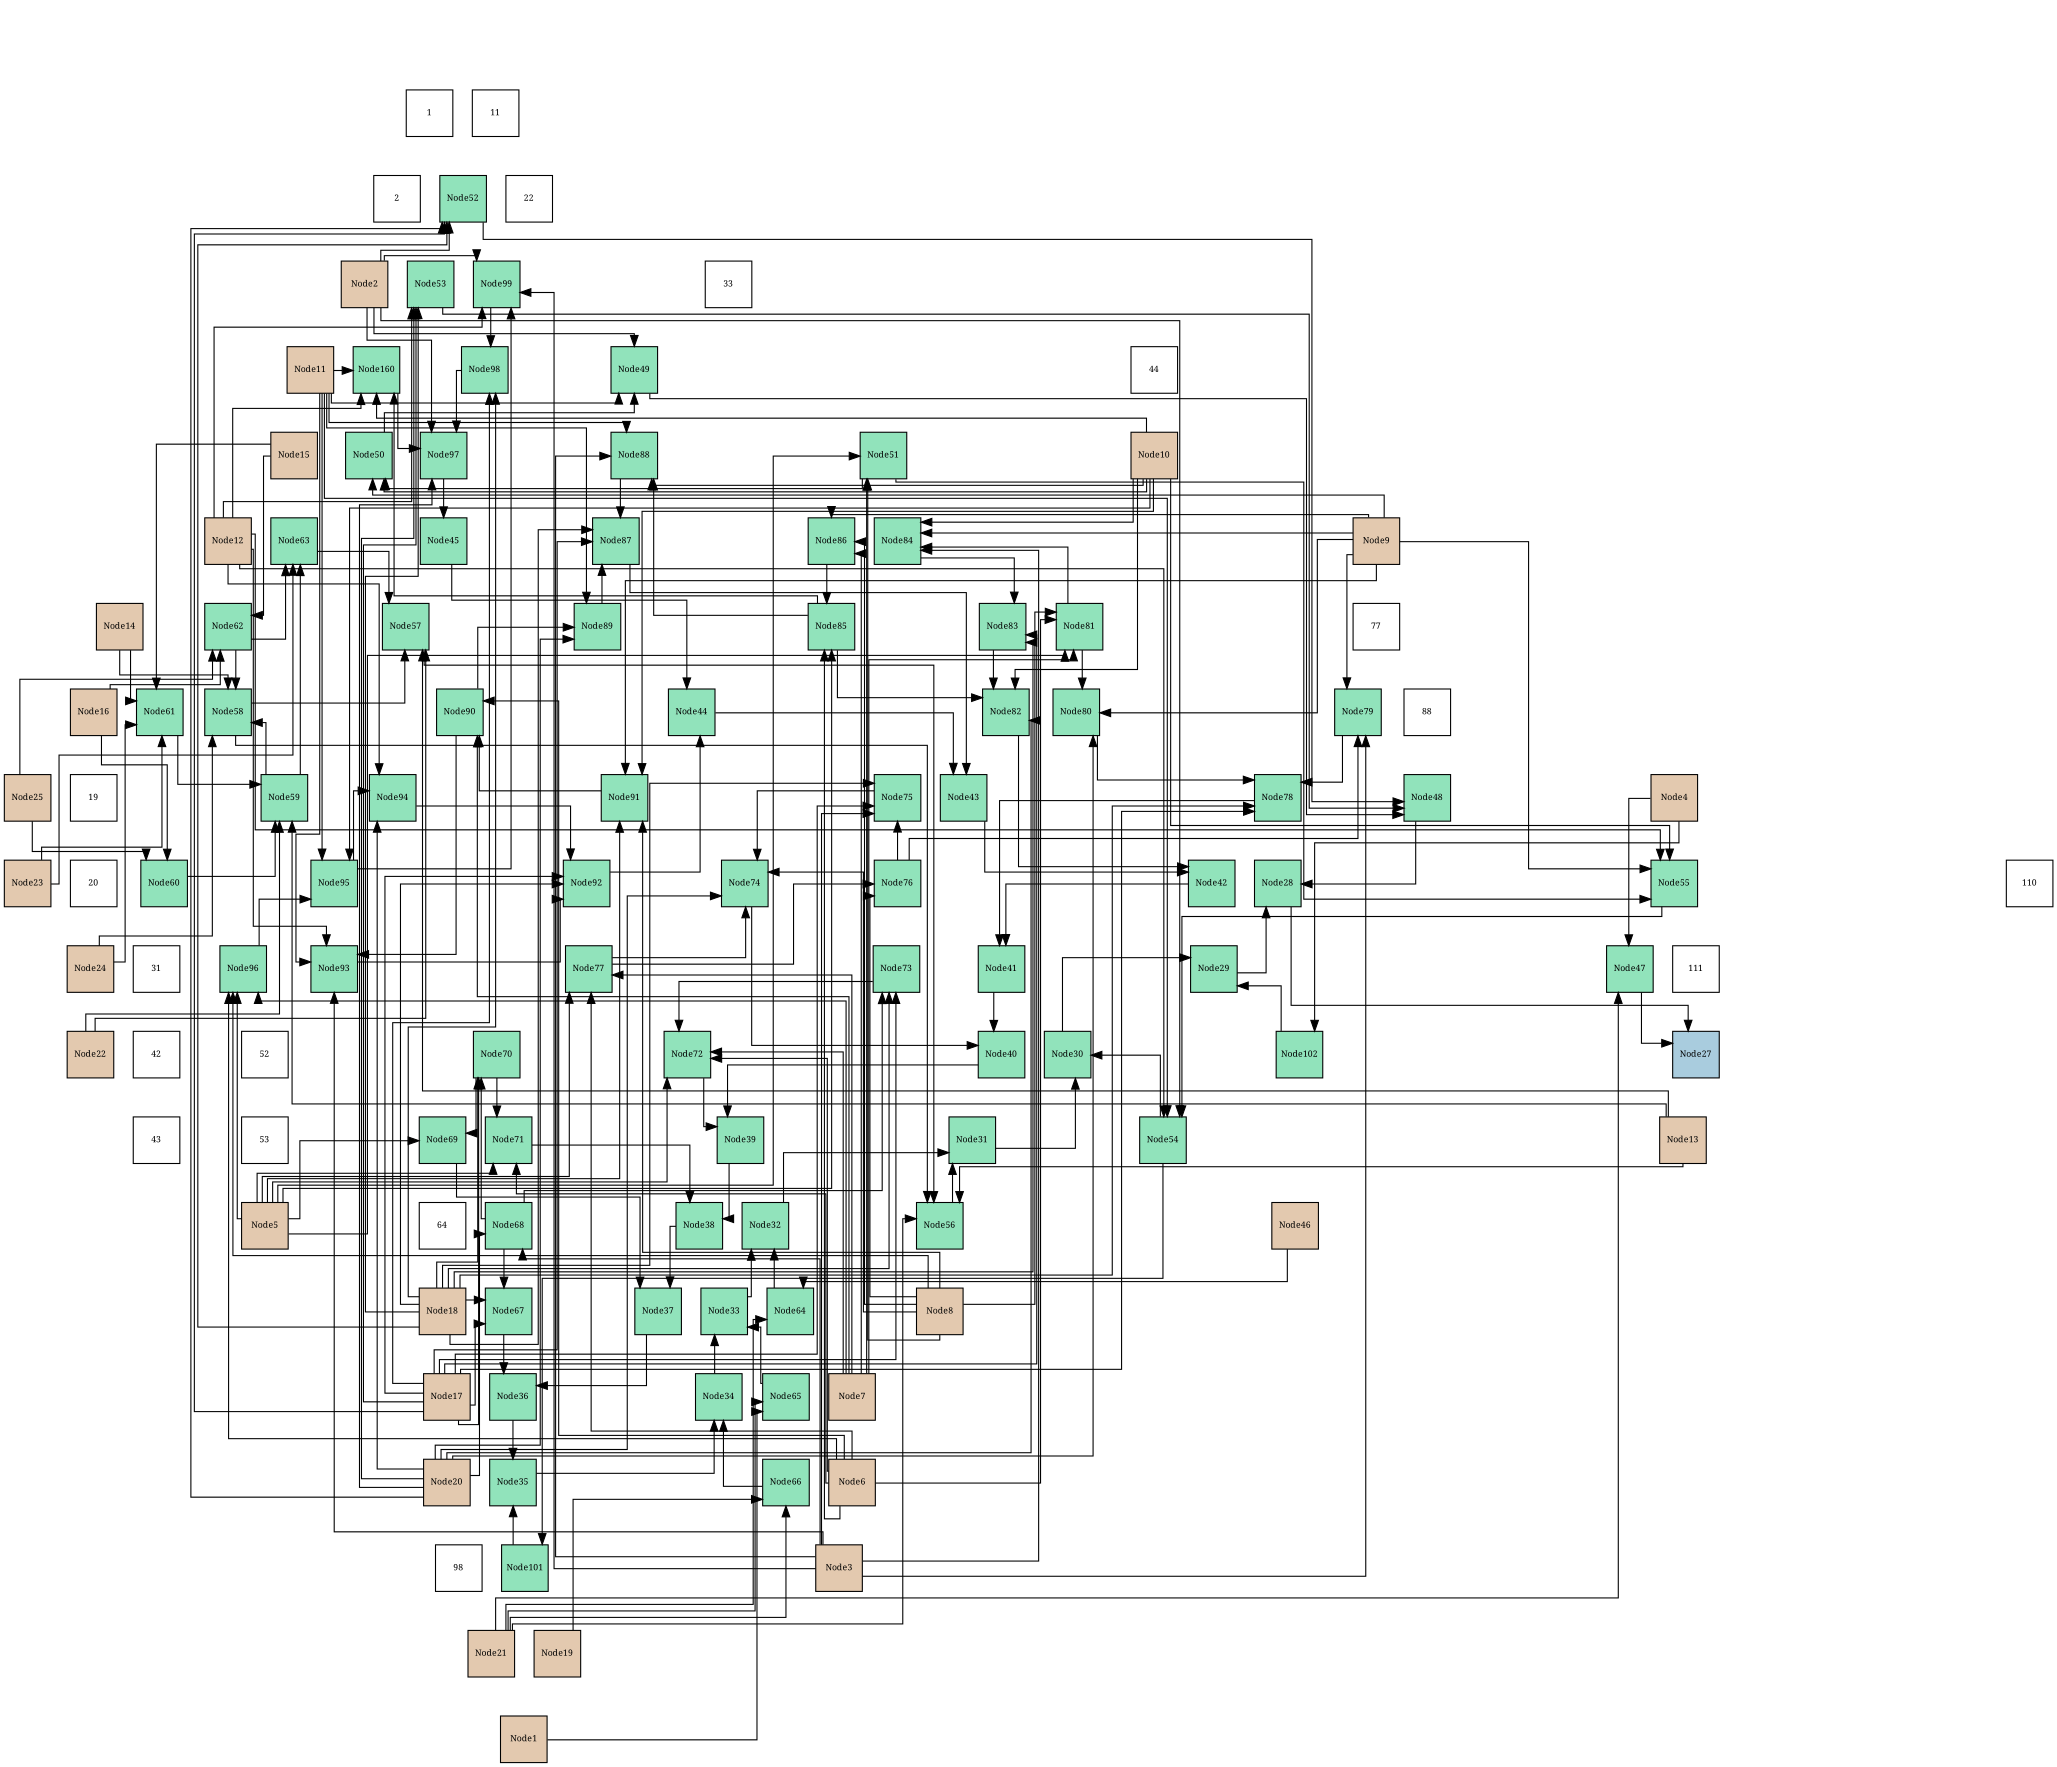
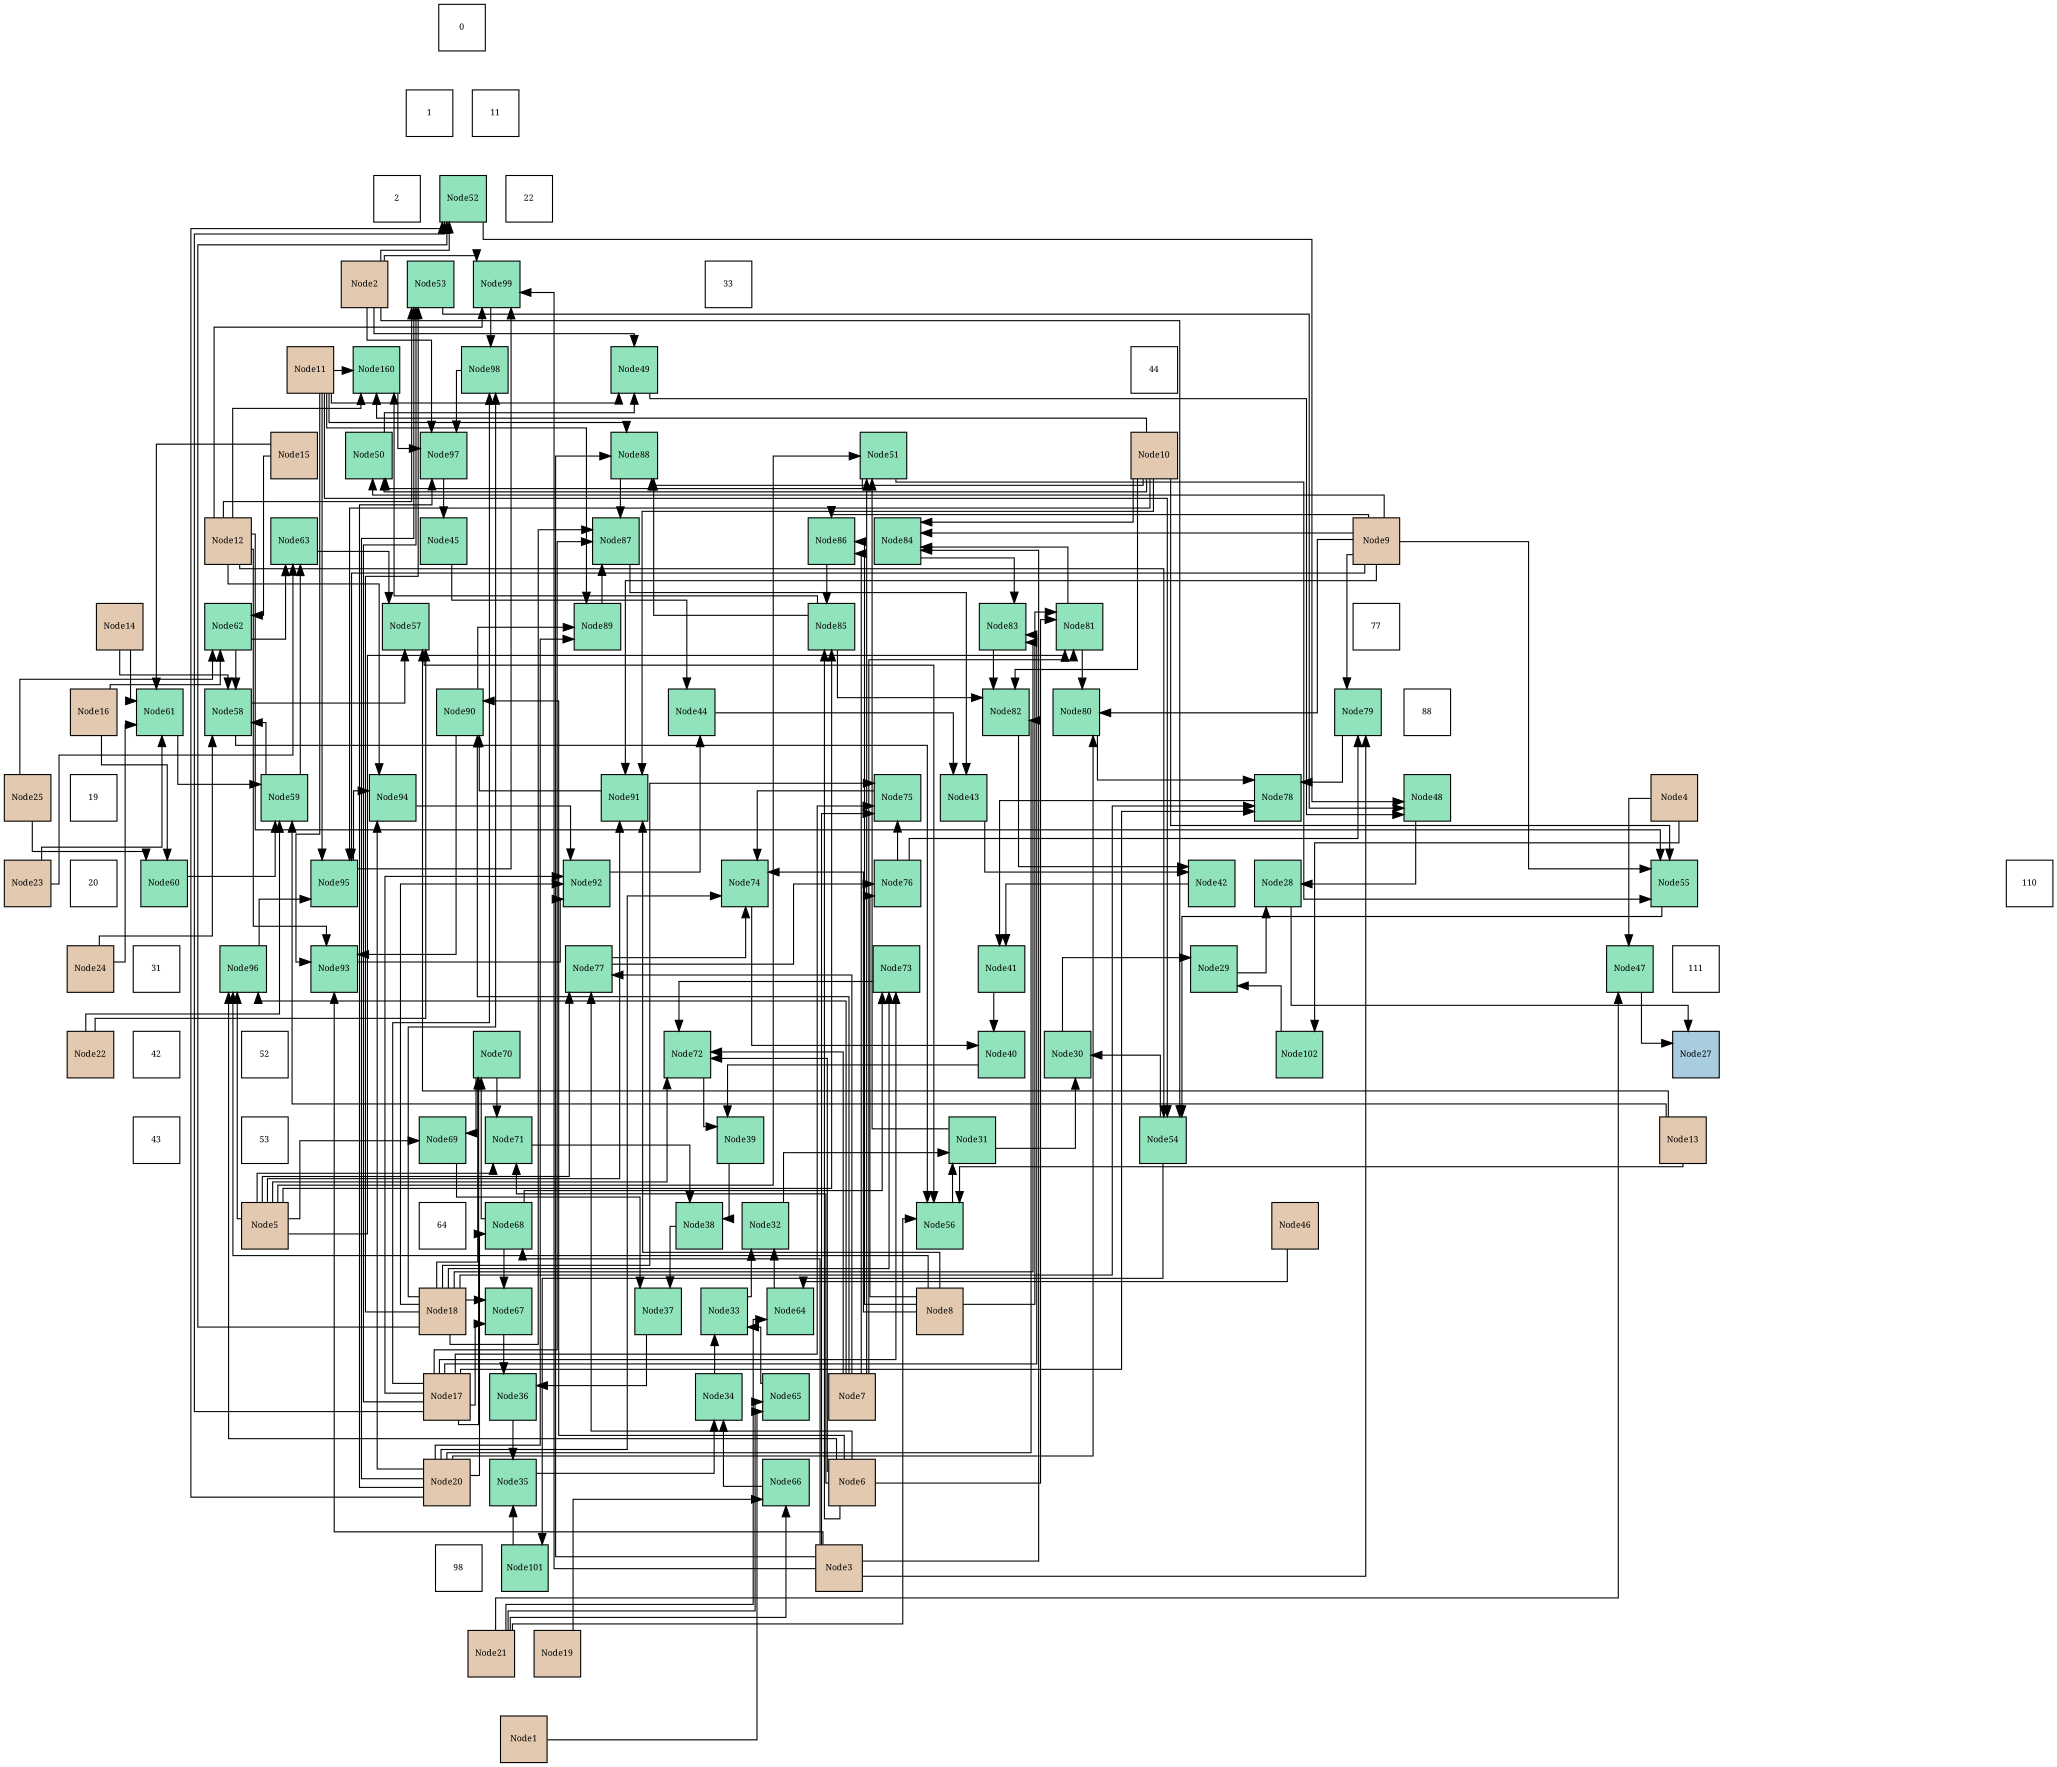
none -> (462, 28)
none -> (724, 573)
(868, 954) -> (872, 848)
